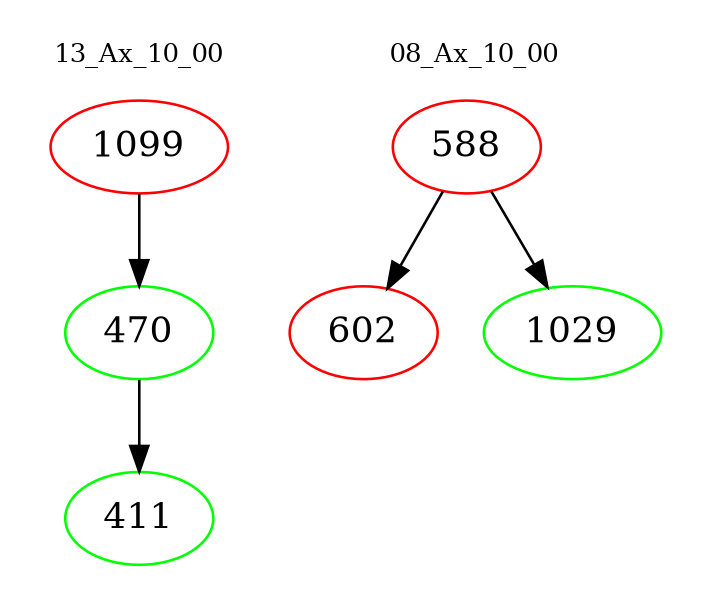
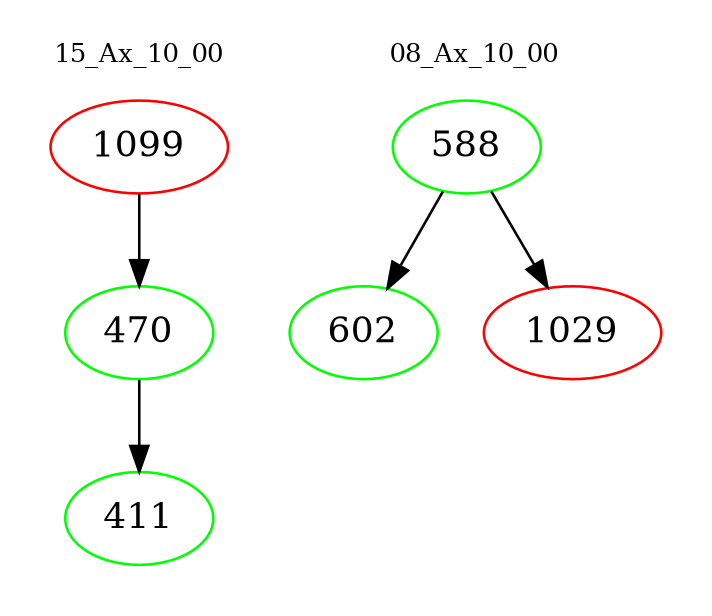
(139, 55) -> (139, 55)
(467, 147) -> (467, 147)
(364, 333) -> (364, 333)
(573, 333) -> (573, 333)
